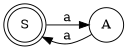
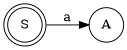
(72, 43) -> none
